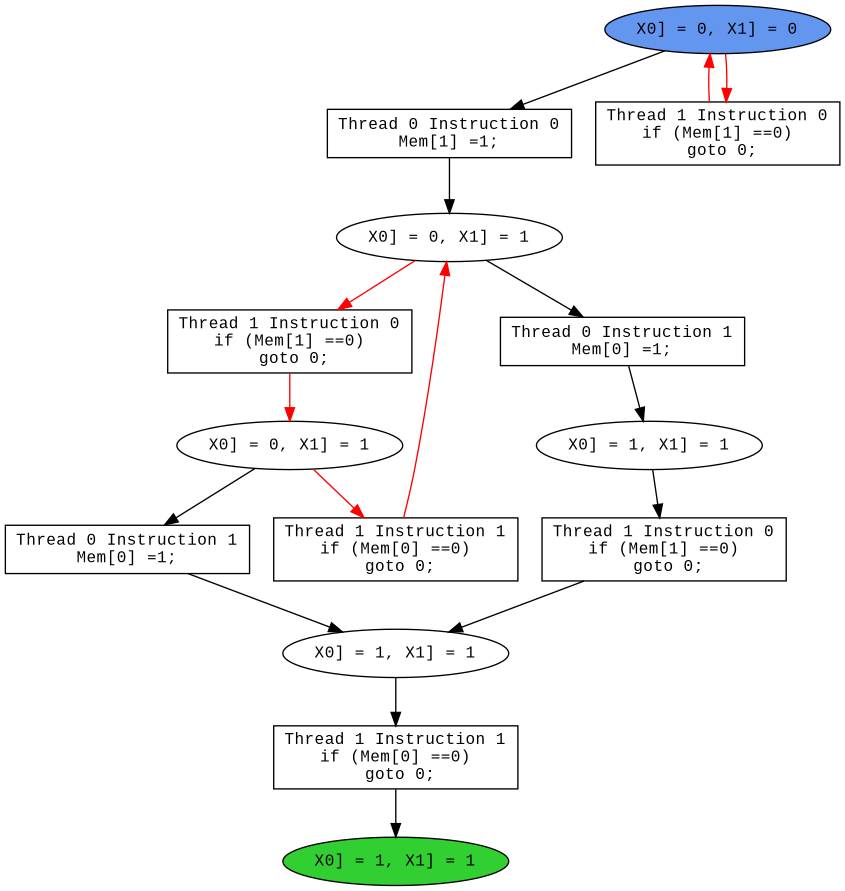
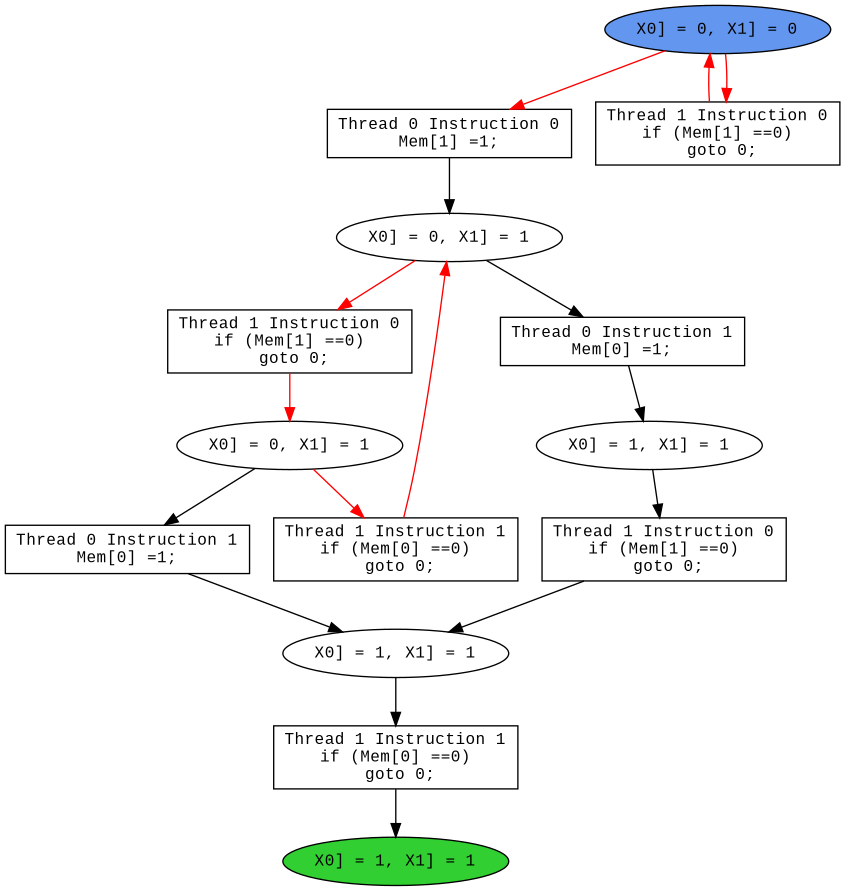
(594, 78) -> (594, 78)
